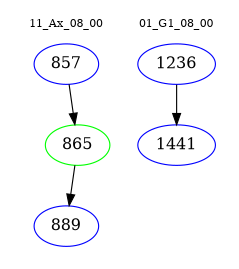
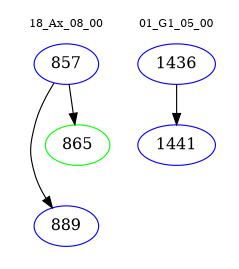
(66, 24) -> (66, 24)
(177, 24) -> (177, 24)
(177, 64) -> (177, 64)
(73, 180) -> (32, 140)
